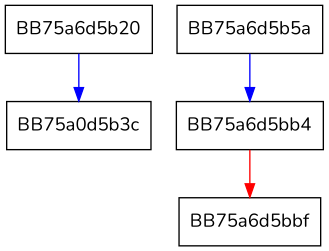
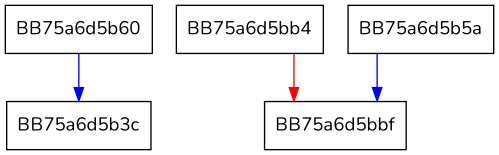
(79, 29) -> (79, 29)
(250, 71) -> (377, 71)
(79, 126) -> (79, 126)
